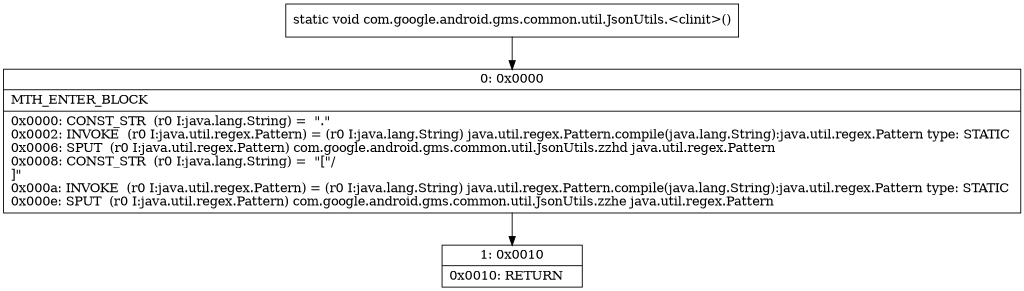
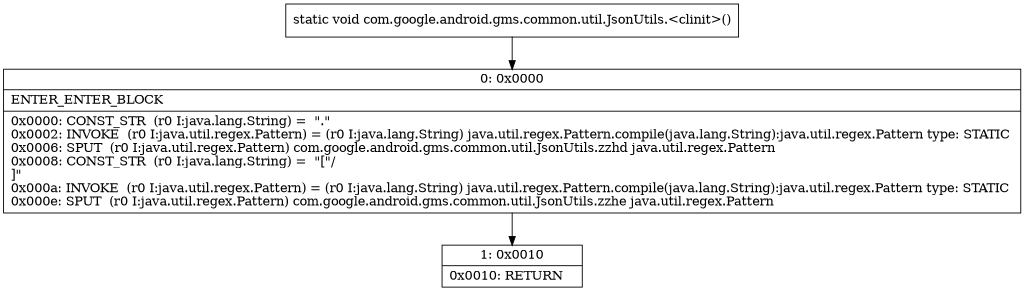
(79, 100) -> (87, 100)
